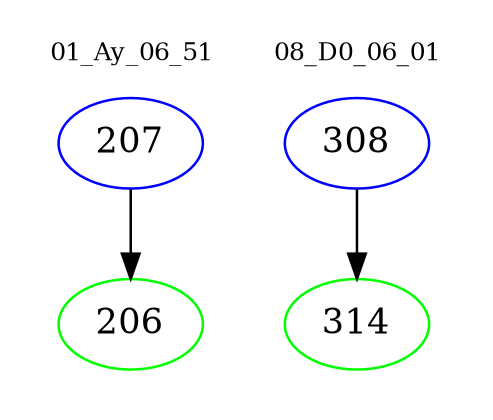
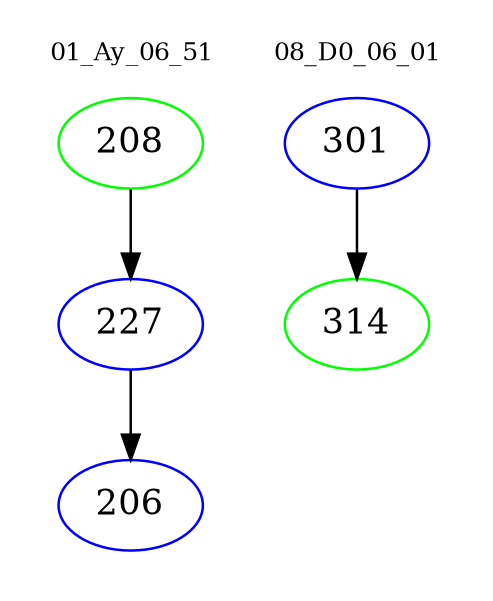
none -> (131, 143)
(131, 143) -> (131, 324)
(357, 143) -> (357, 143)
(131, 324) -> (131, 505)
